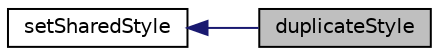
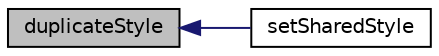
(233, 28) -> (225, 28)
